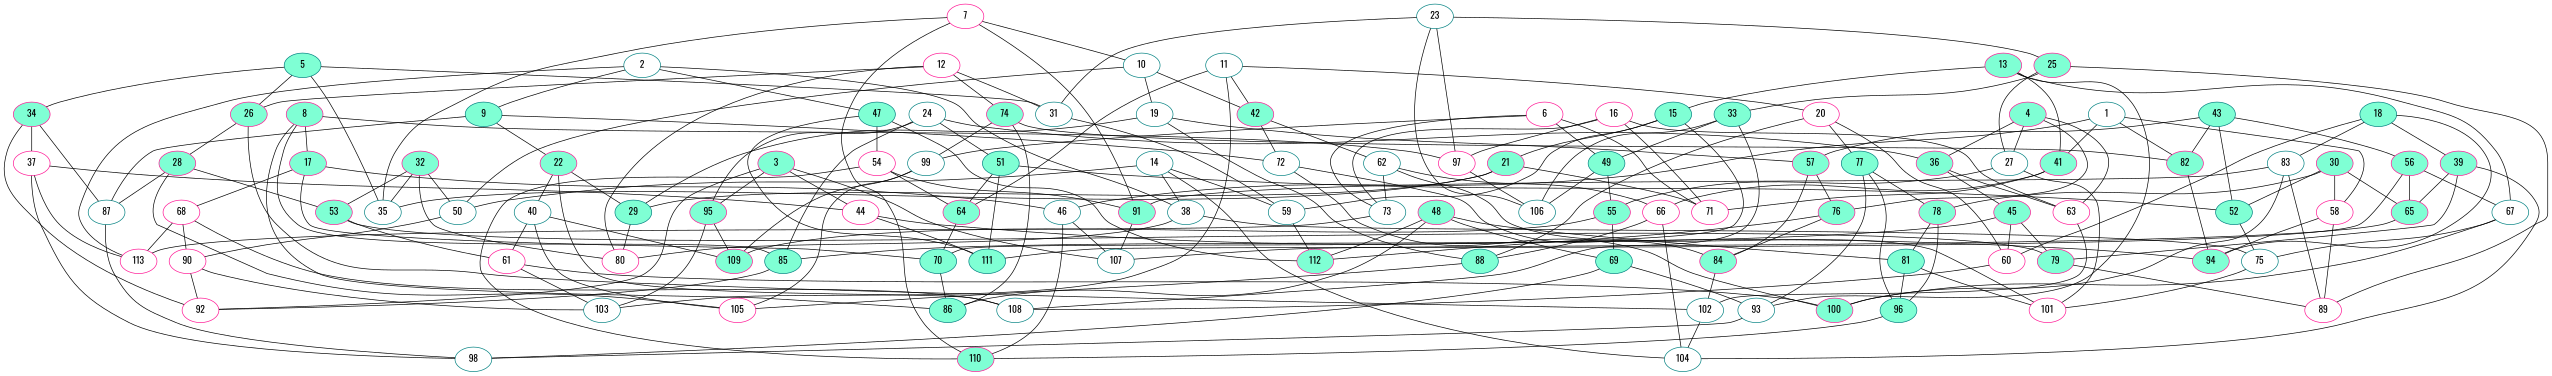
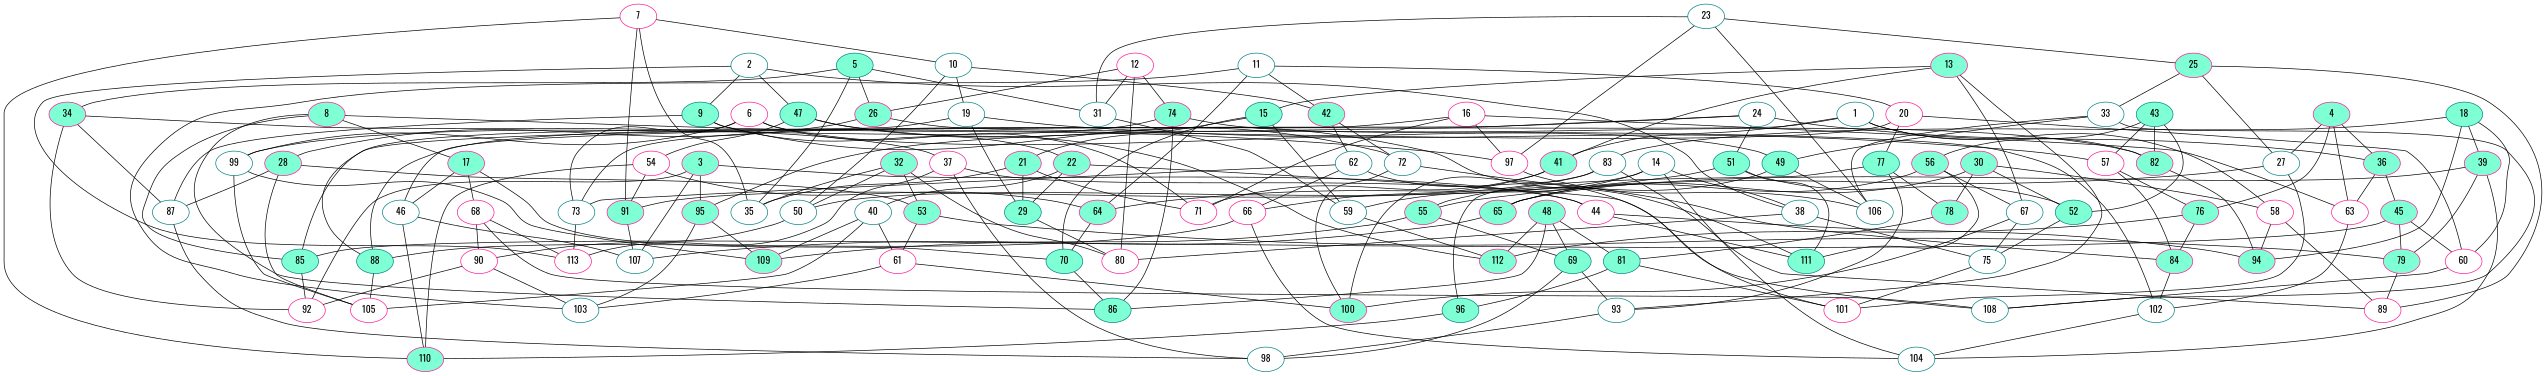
(1732, 114) -> (2106, 114)
(1811, 163) -> (2106, 163)
(1933, 266) -> none
